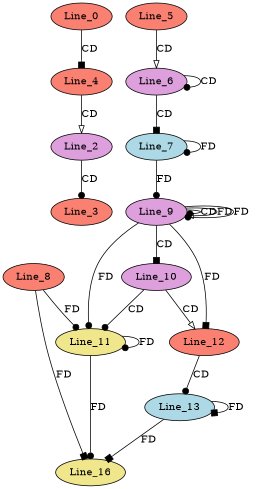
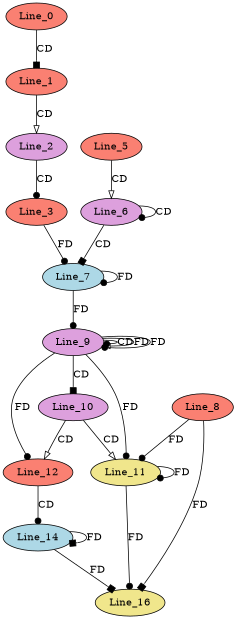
(82, 82) -> (37, 82)
none -> (53, 242)
(200, 268) -> (14, 397)
(126, 307) -> (97, 437)
(180, 407) -> (38, 538)
